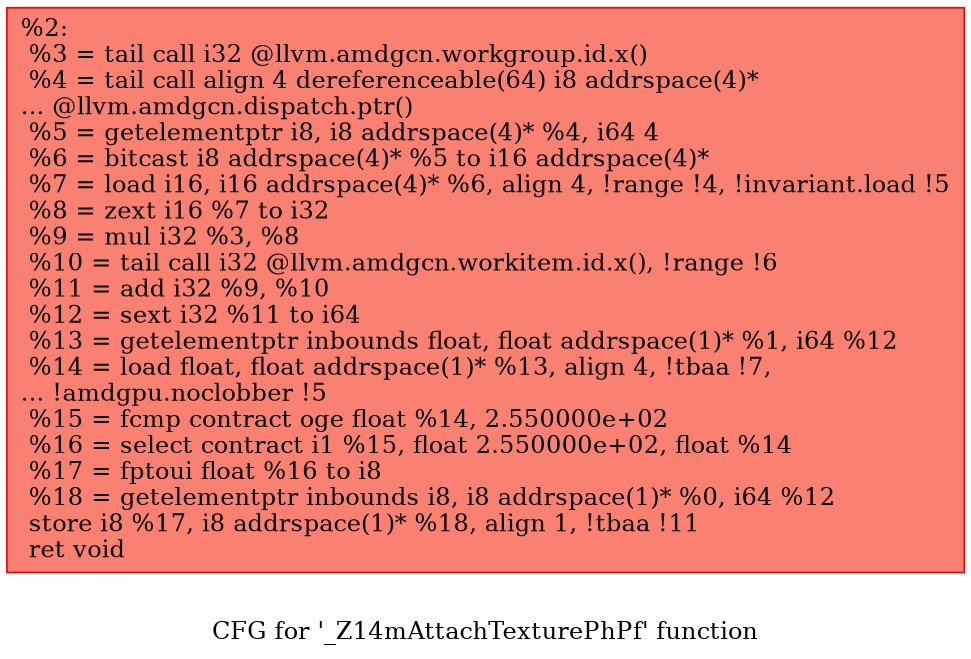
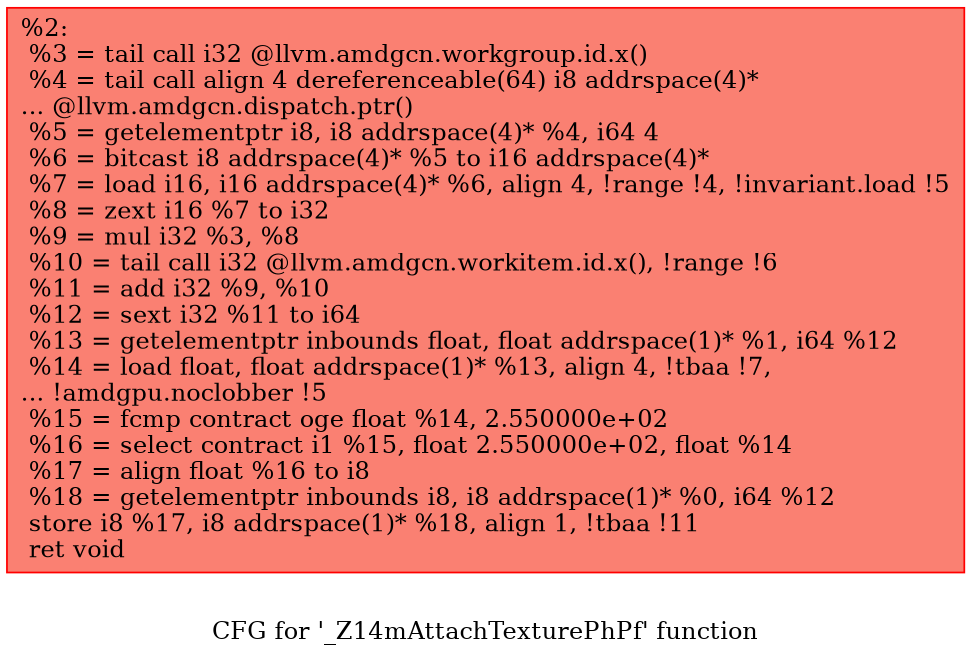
(202, 472) -> (196, 472)
